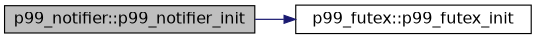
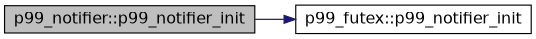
(413, 19) -> (413, 19)
